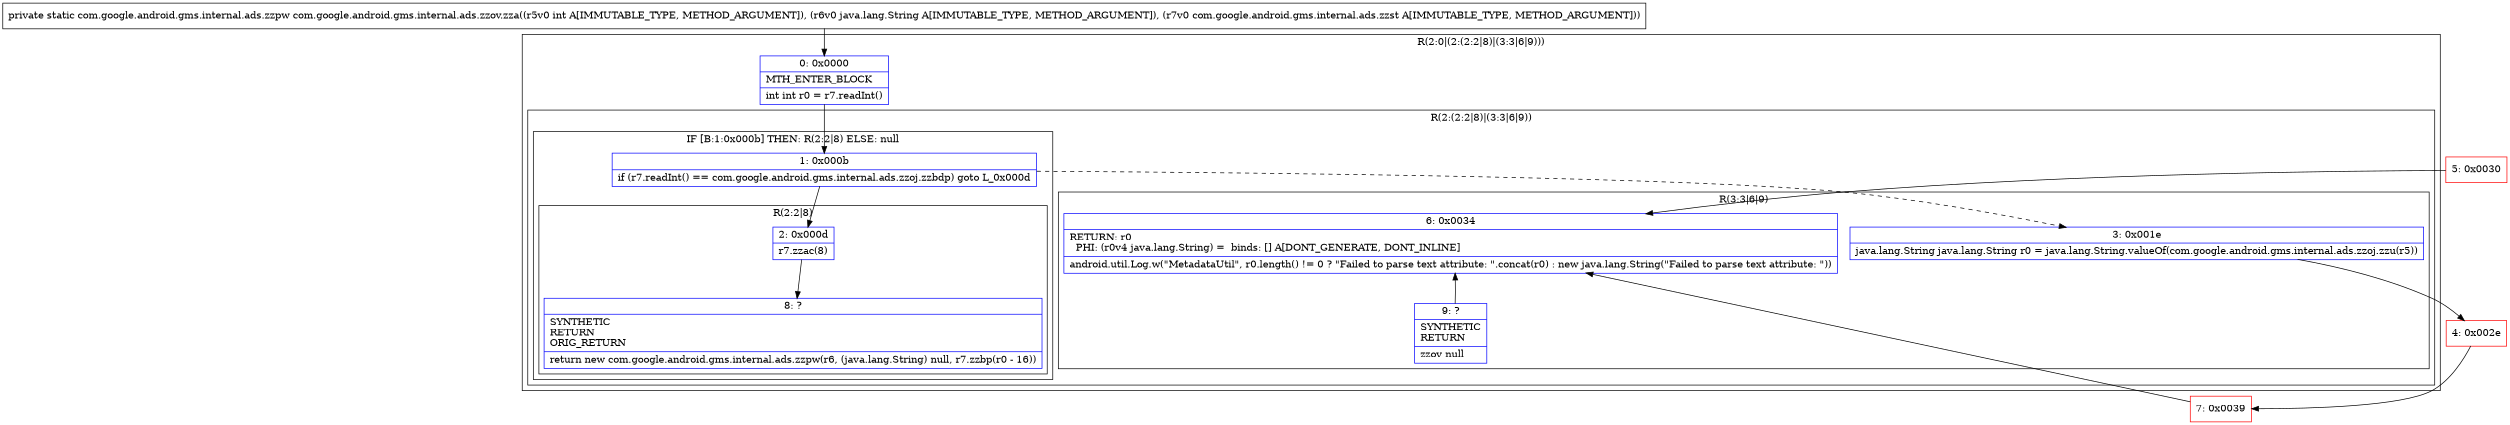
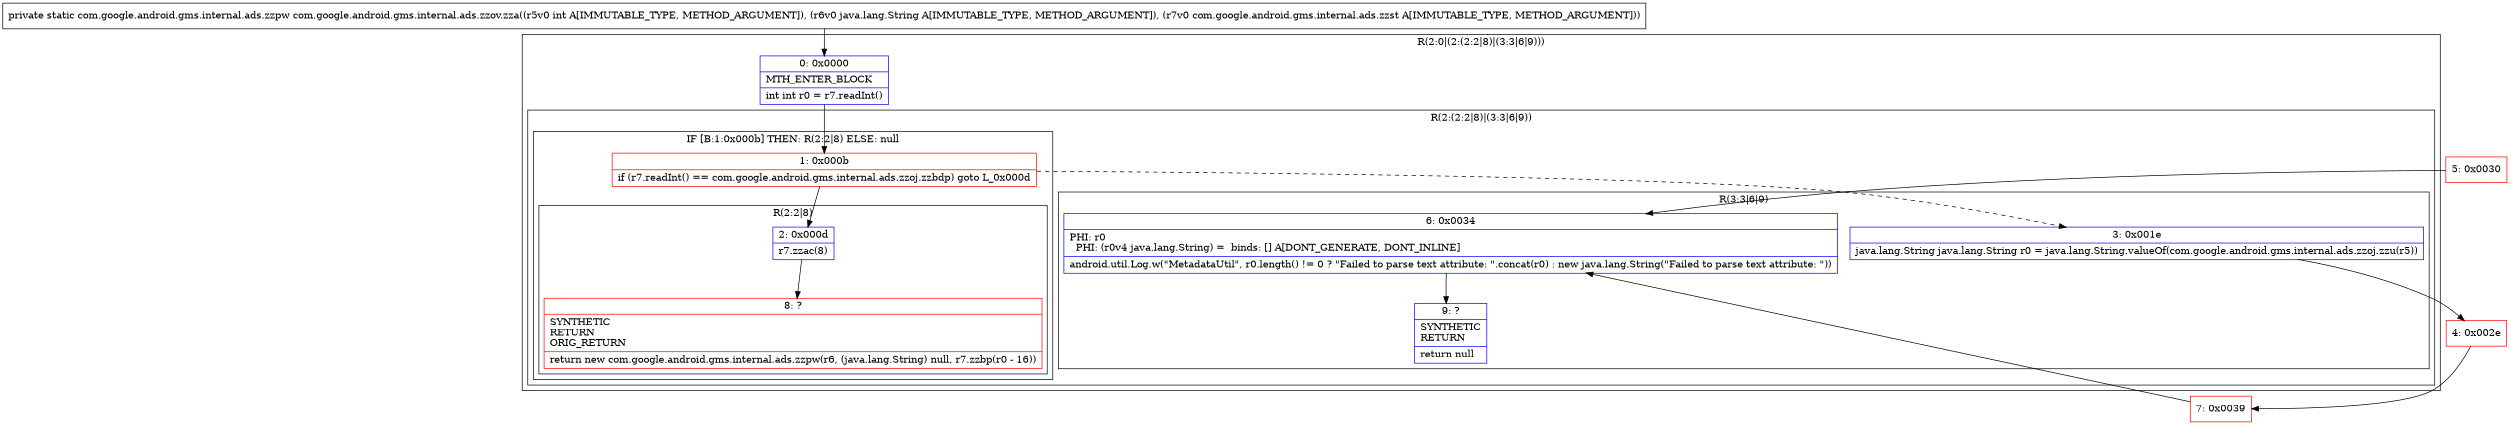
(824, 170) -> (824, 170)
(1102, 238) -> (1089, 238)
(1455, 292) -> (1446, 285)
(793, 333) -> (793, 333)
(1442, 355) -> (1447, 355)
